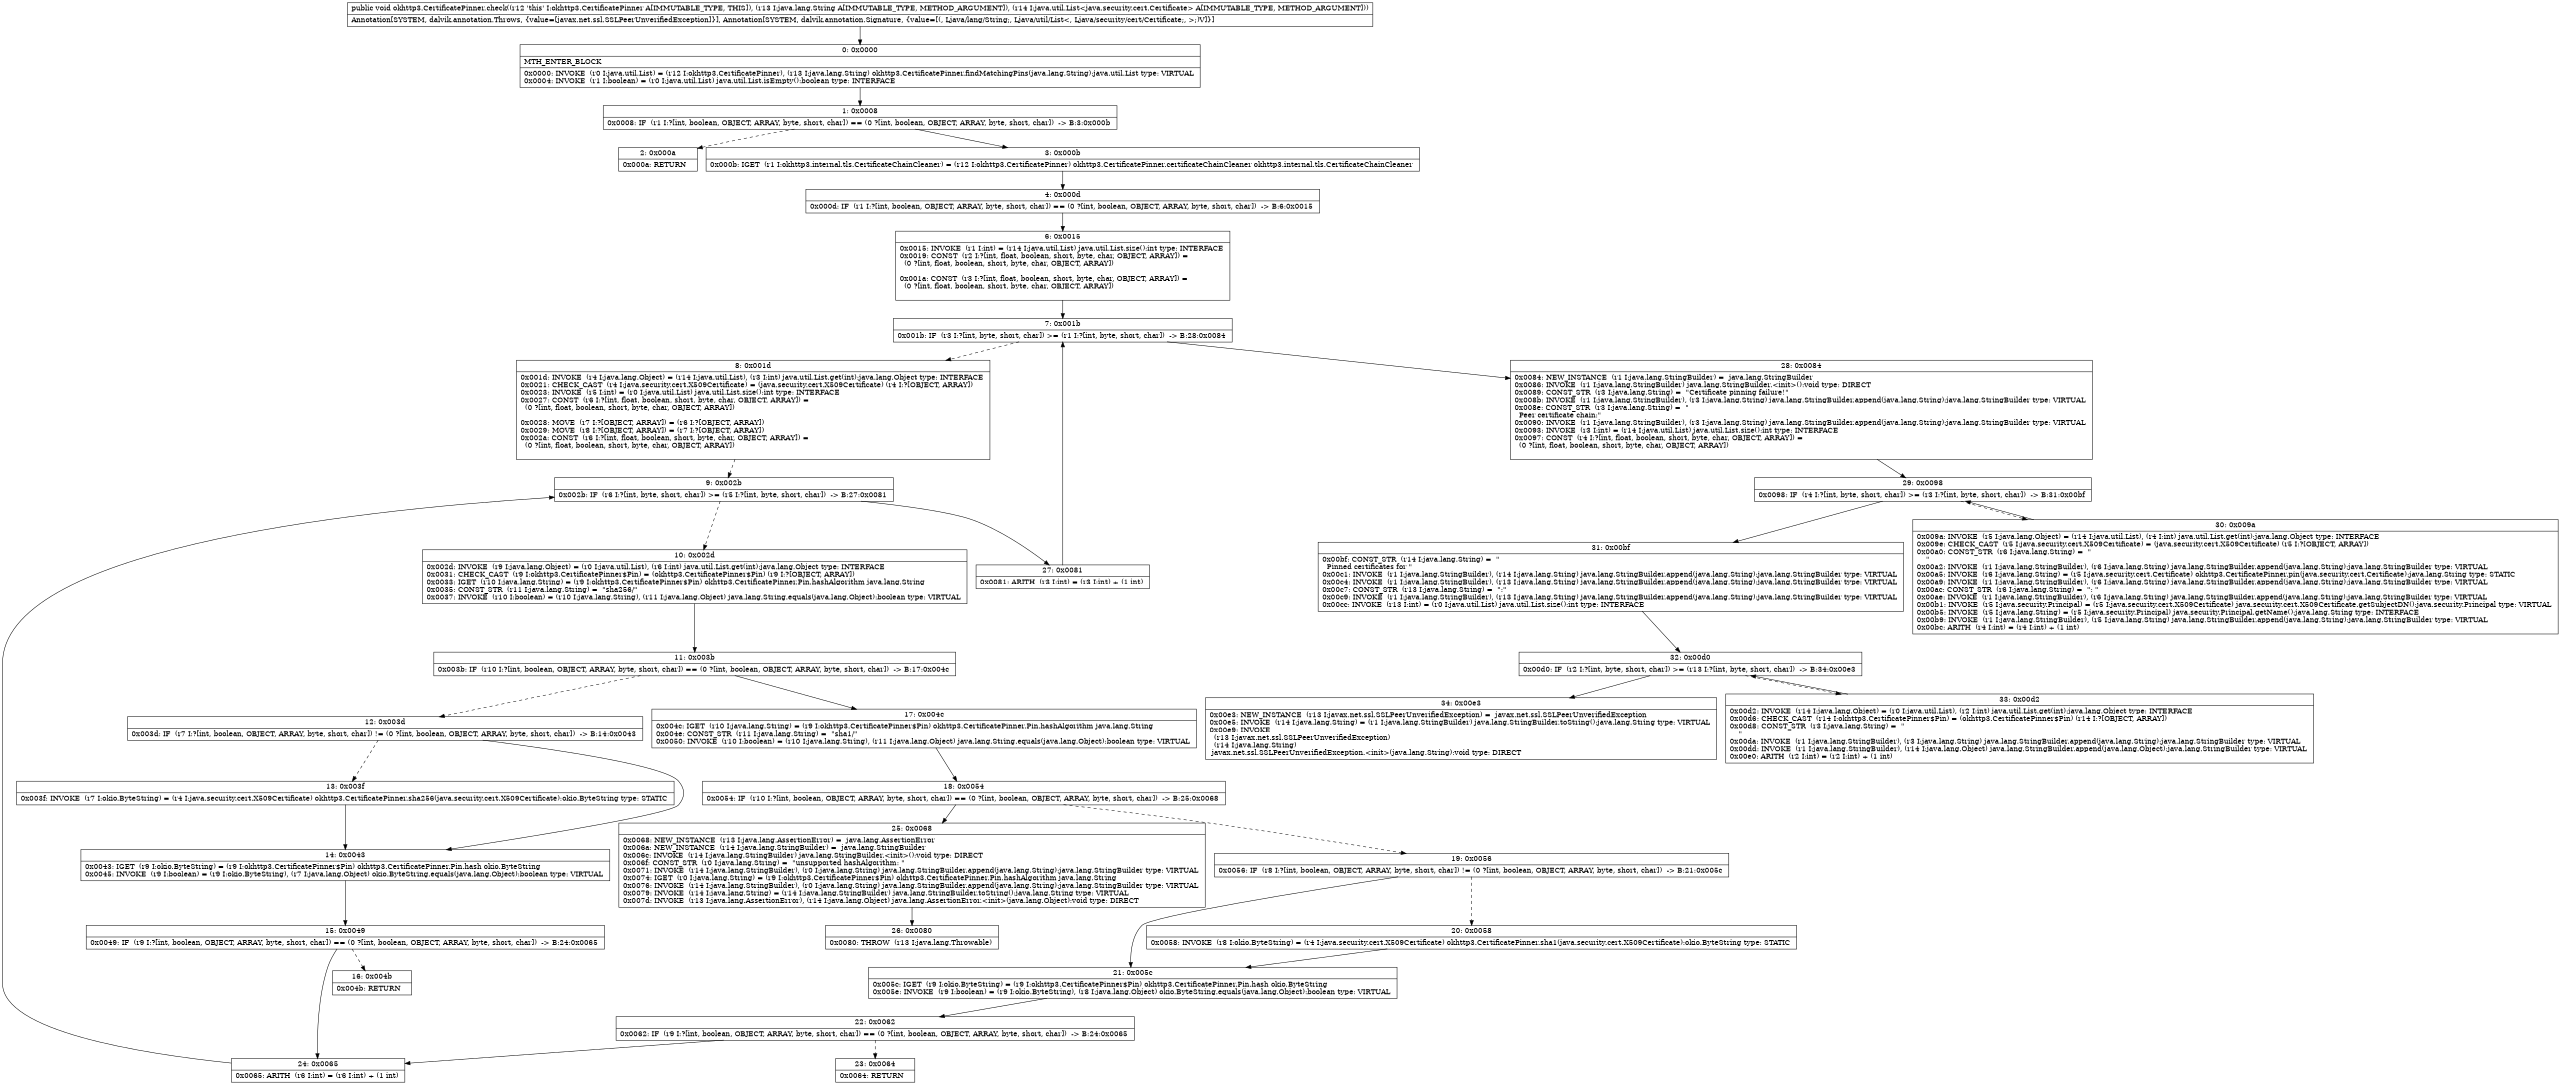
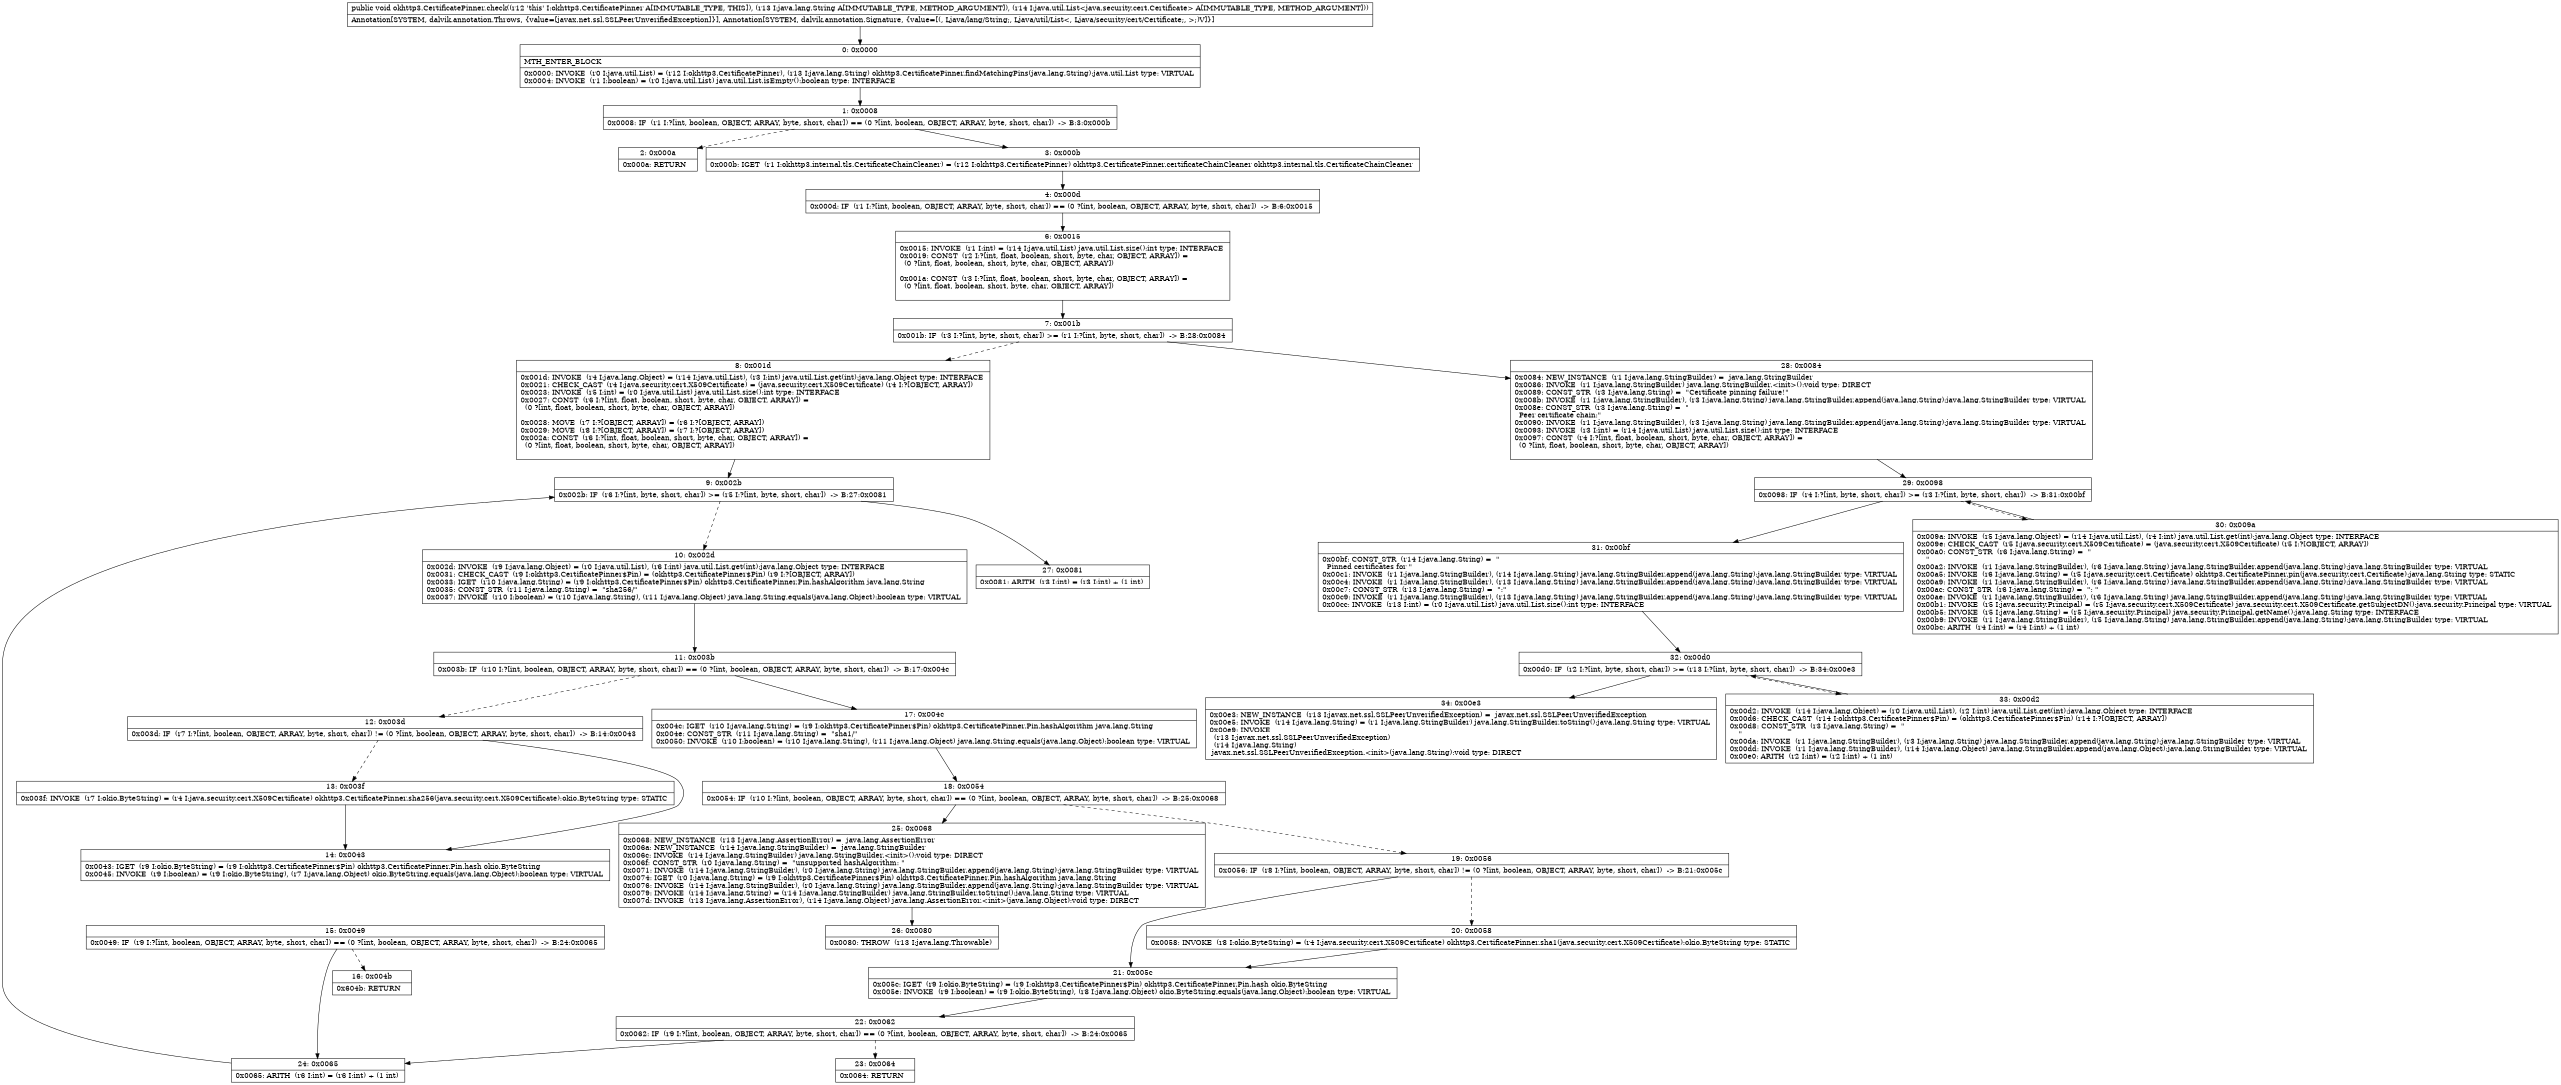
(1063, 456) -> none
(732, 466) -> (732, 466)
(345, 900) -> none
(372, 989) -> (372, 989)
